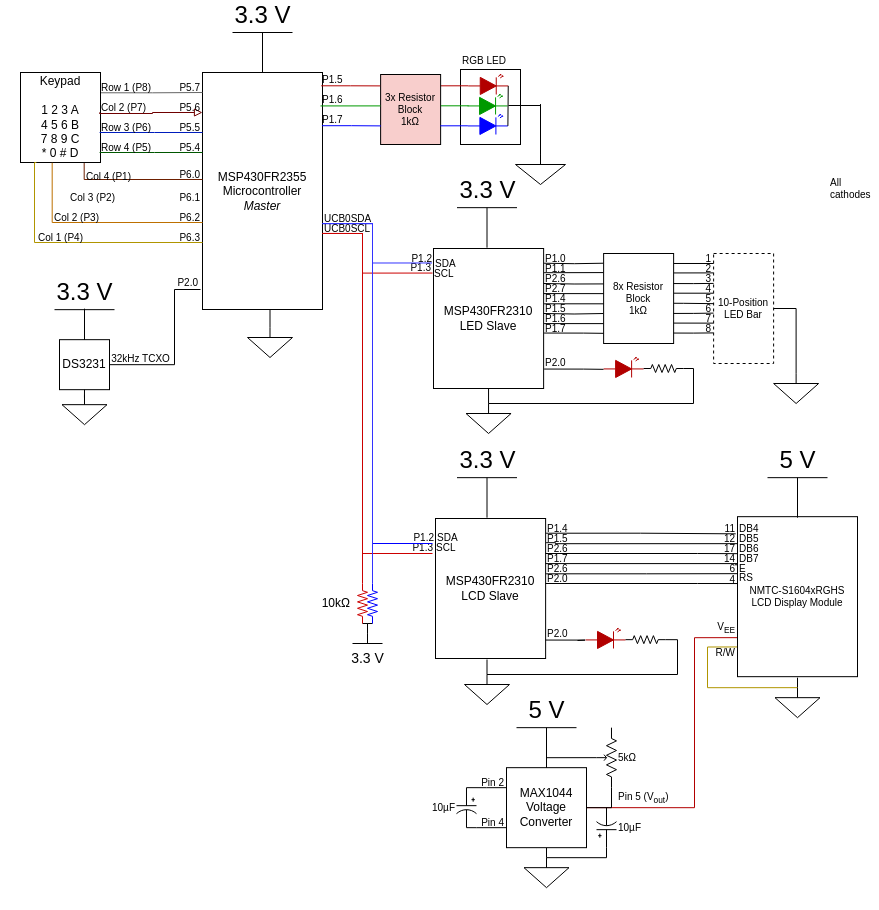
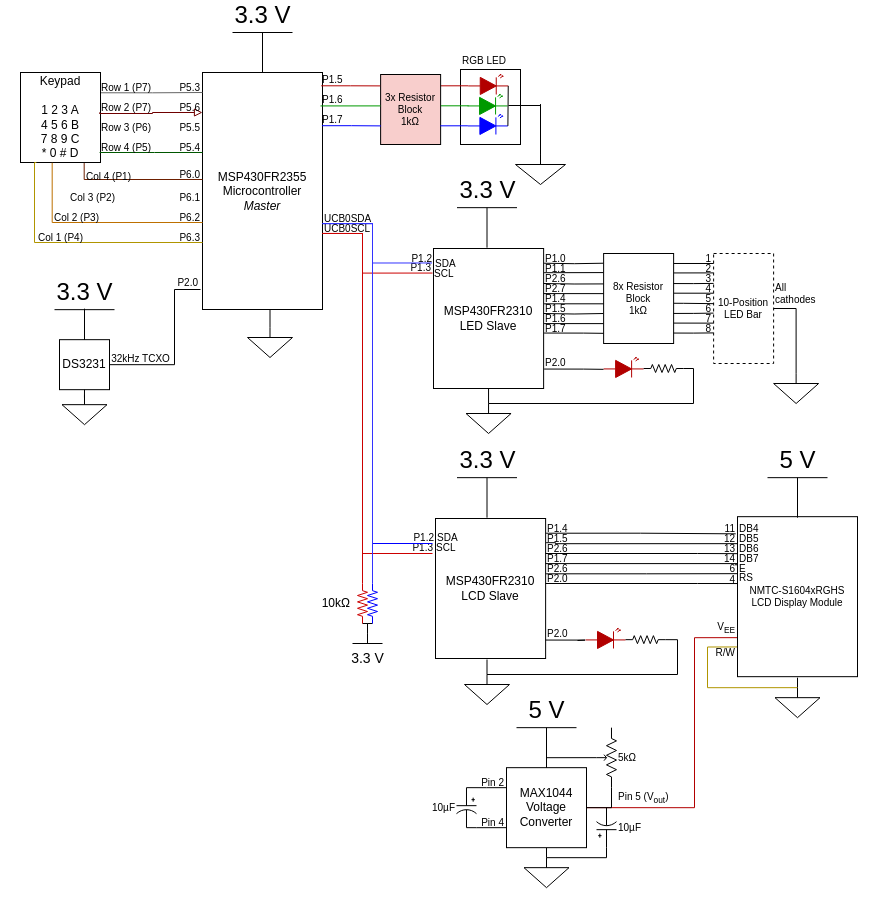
(127, 88) -> (127, 88)
(191, 88) -> (191, 88)
(126, 108) -> (127, 108)
(151, 133) -> none
(849, 191) -> (794, 296)
(730, 549) -> (730, 549)
